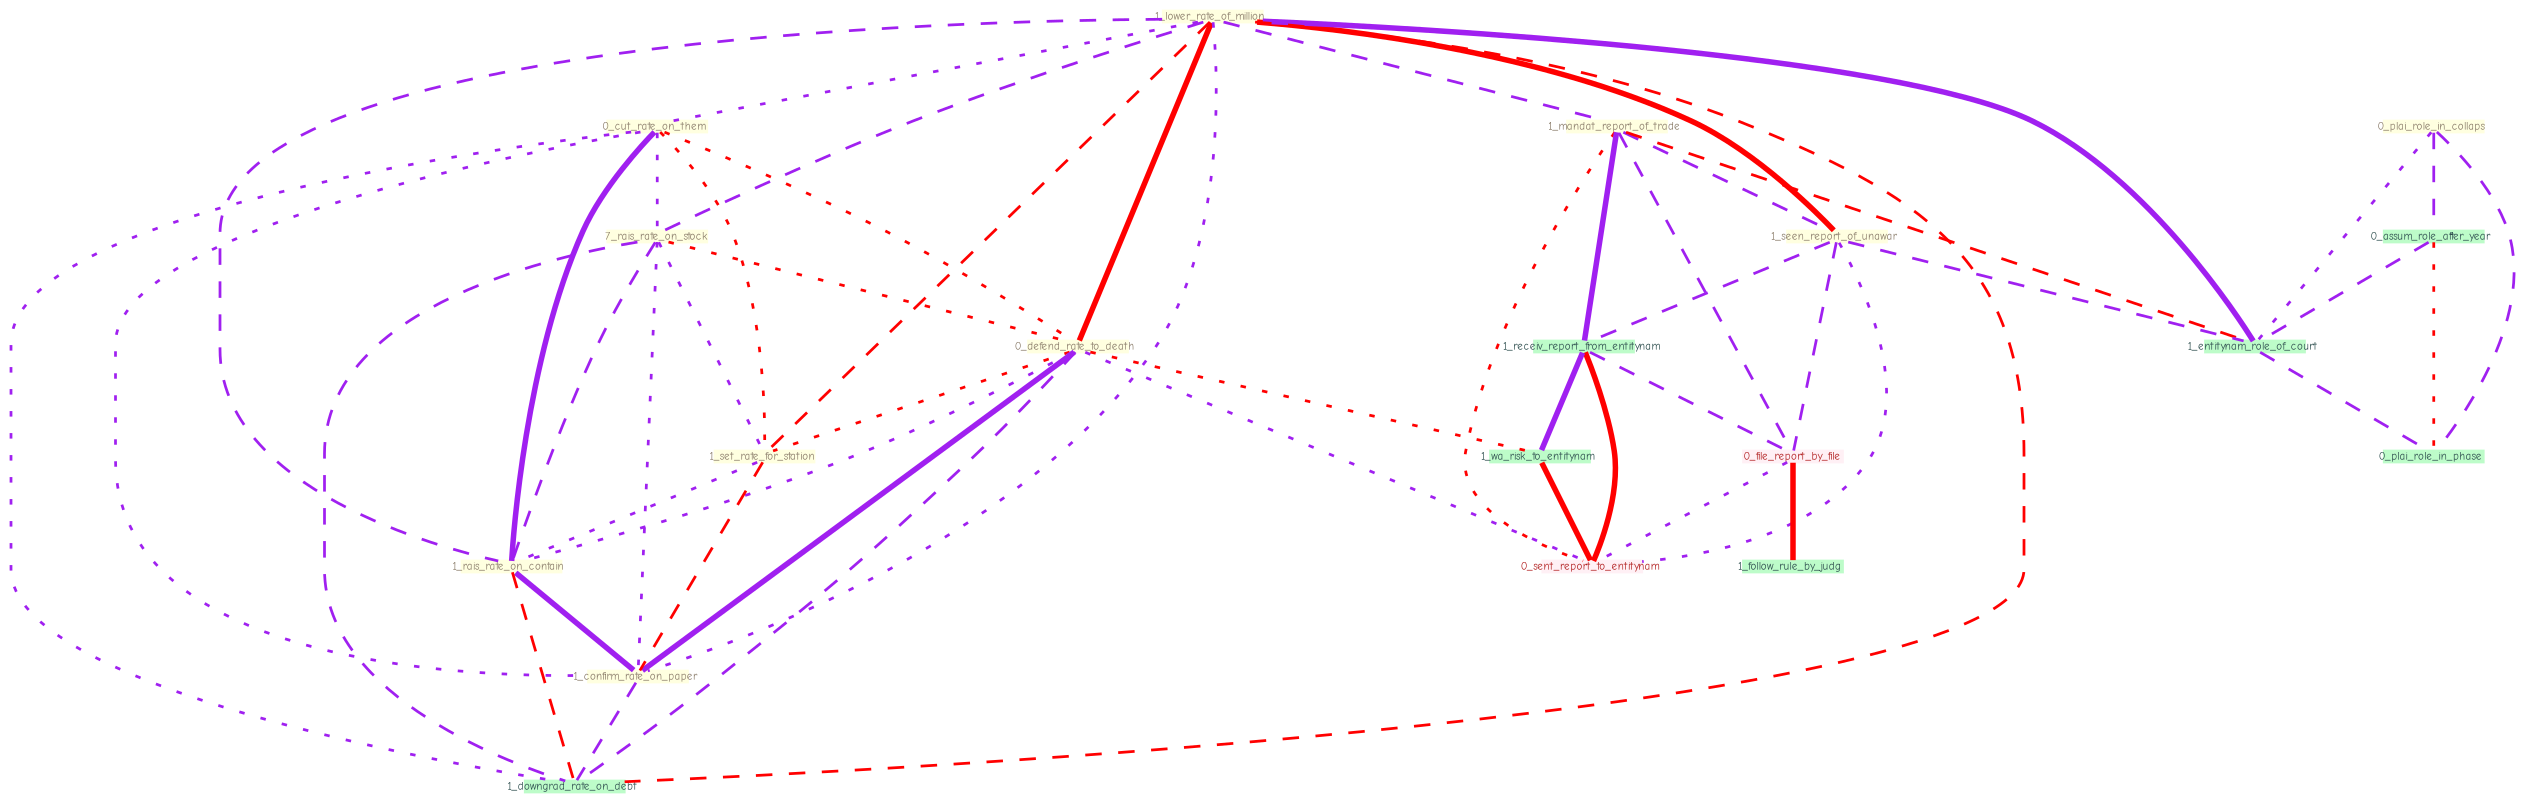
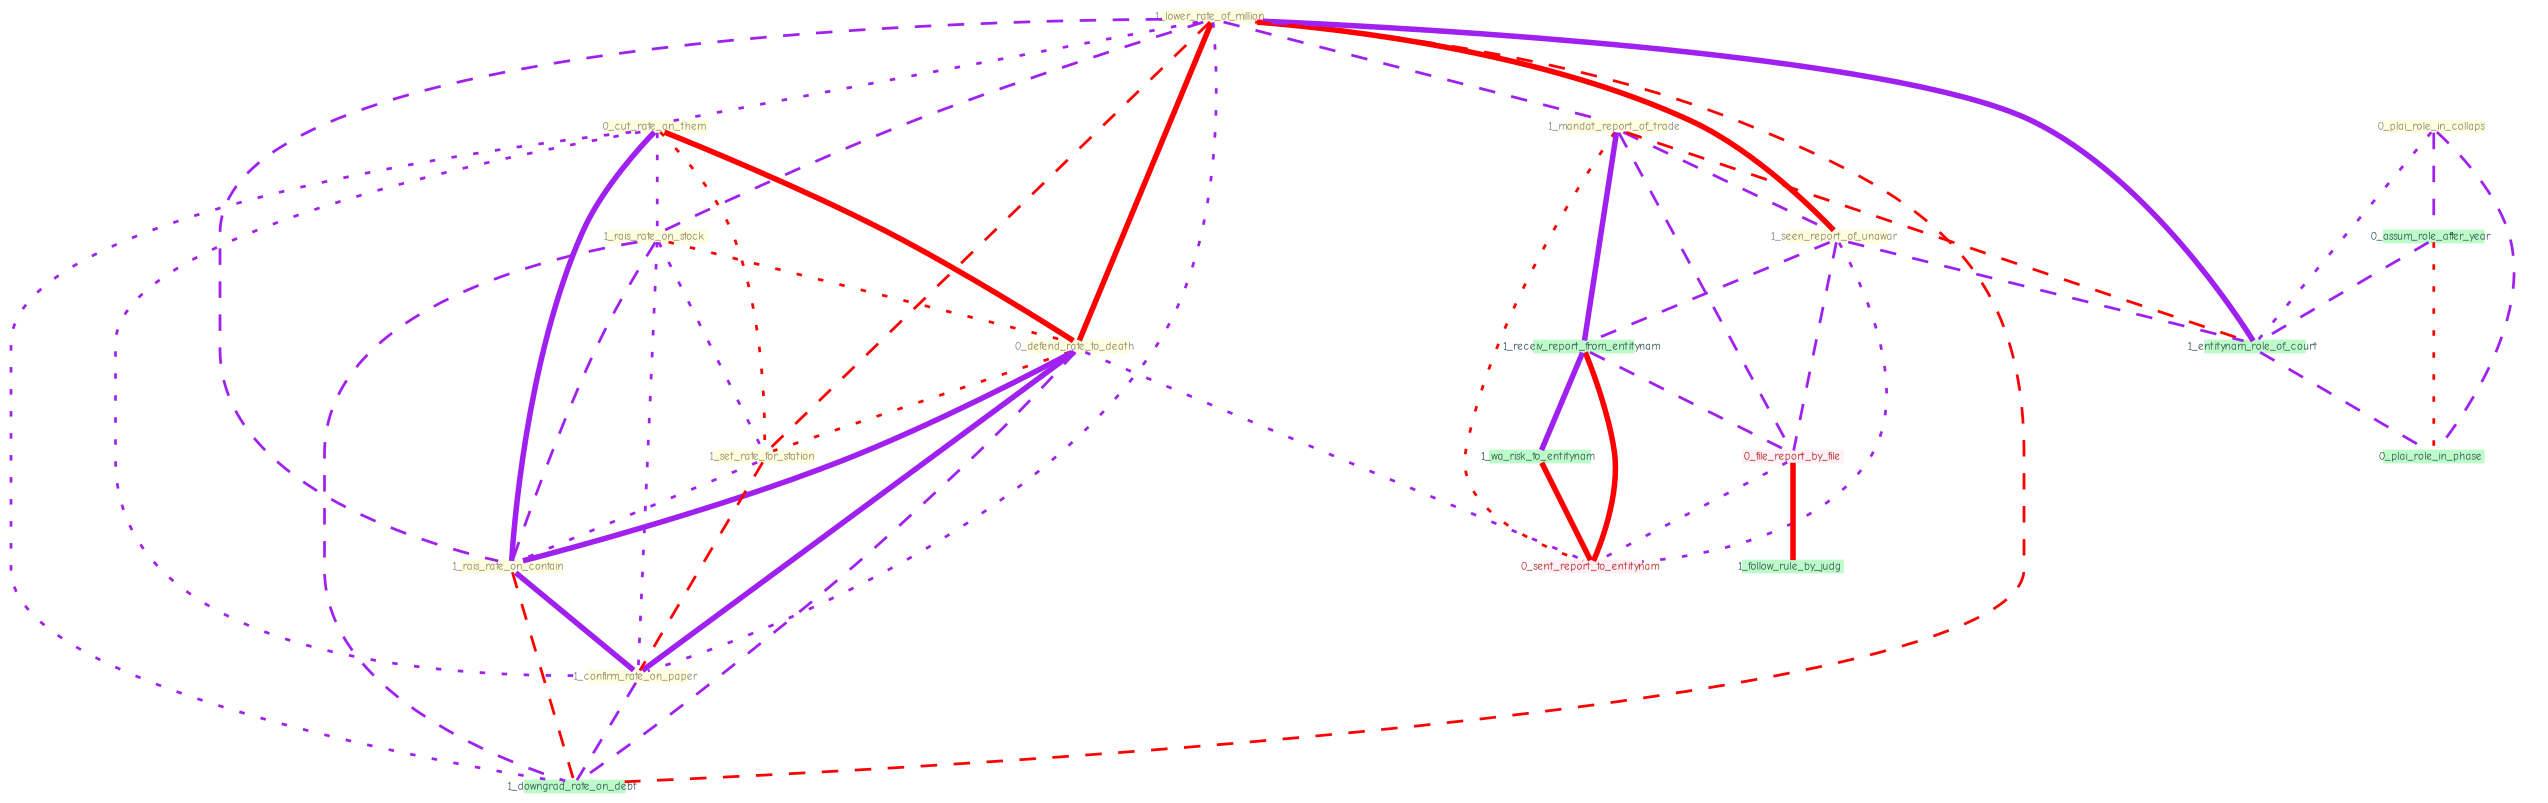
(875, 226) -> (875, 226)
(657, 236) -> (657, 236)
(1309, 401) -> none
(805, 475) -> (805, 475)
